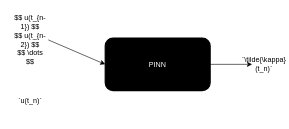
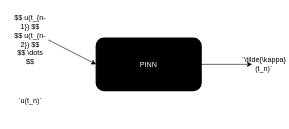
(158, 64) -> (149, 64)
